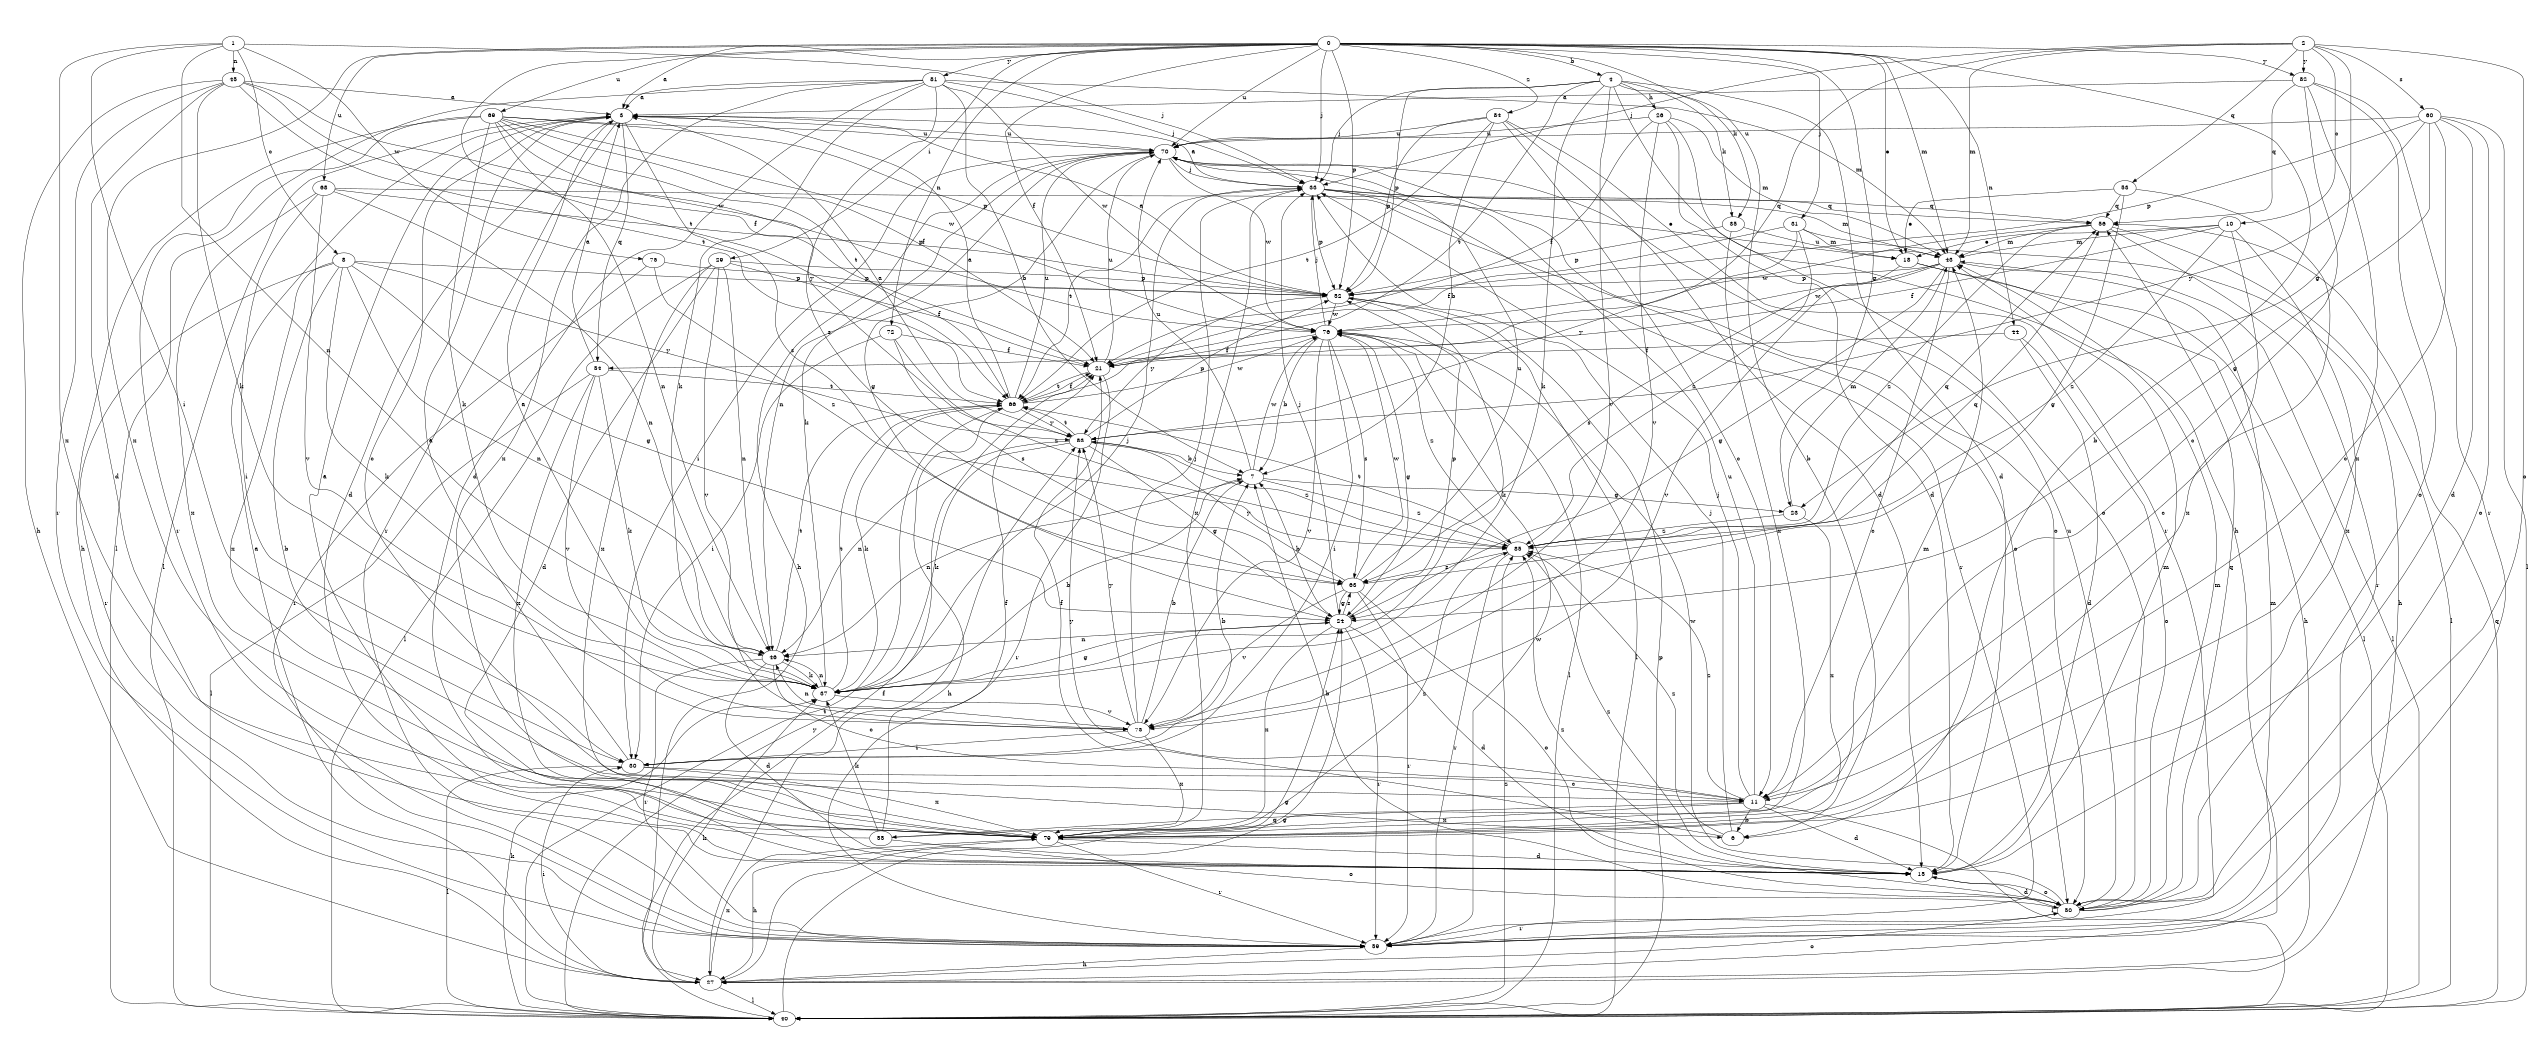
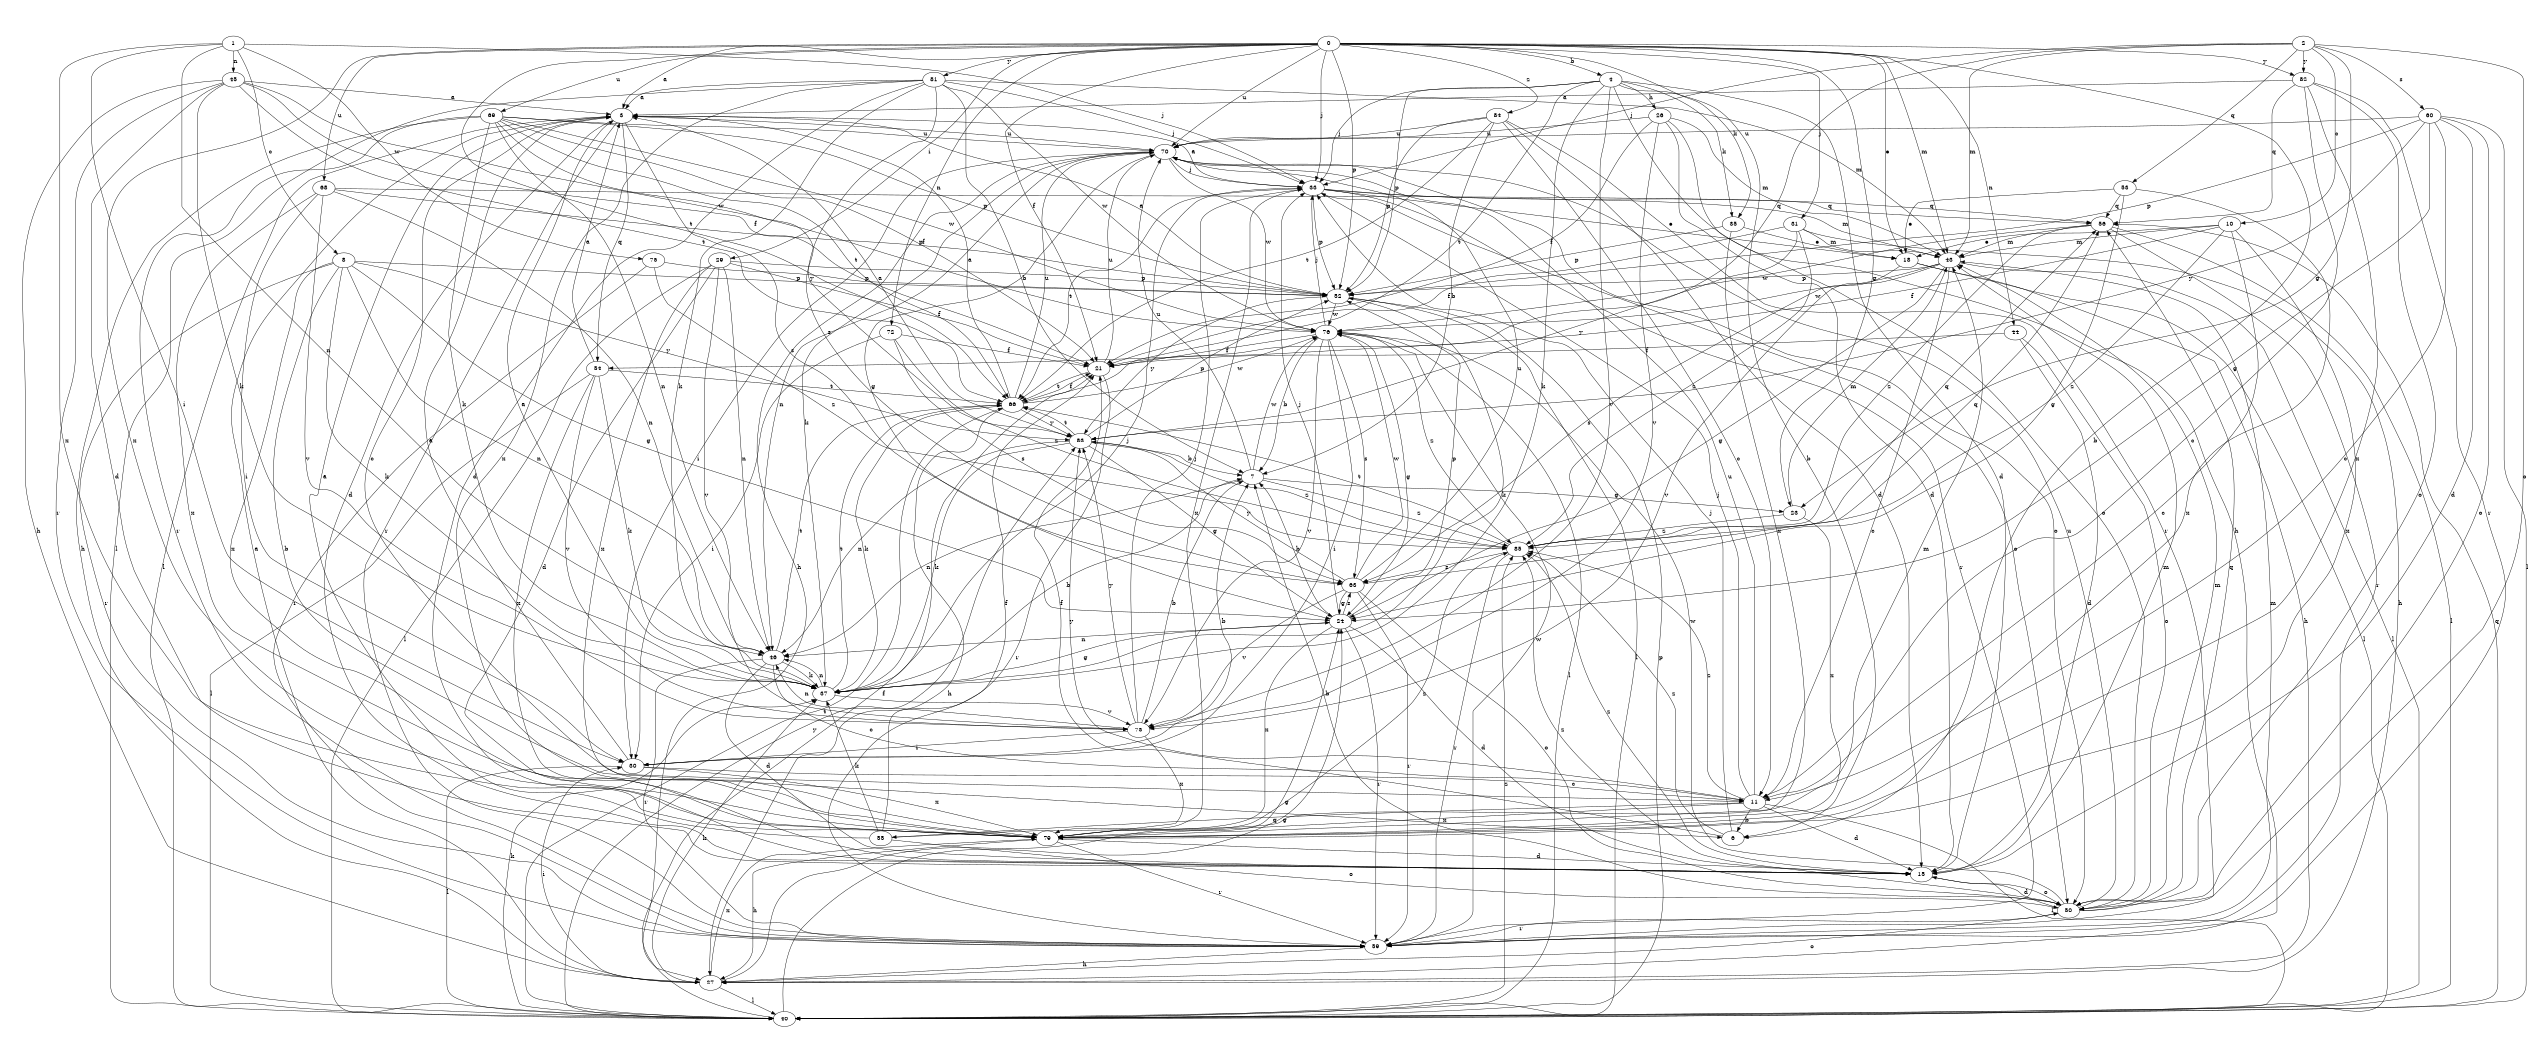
(1817, 242) -> (1817, 242)
